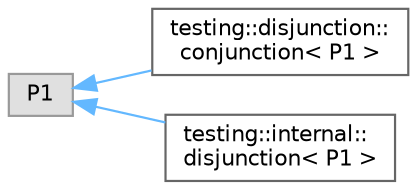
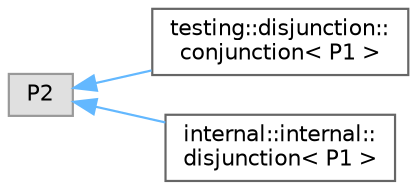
(41, 95) -> (41, 95)
(280, 148) -> (280, 148)
